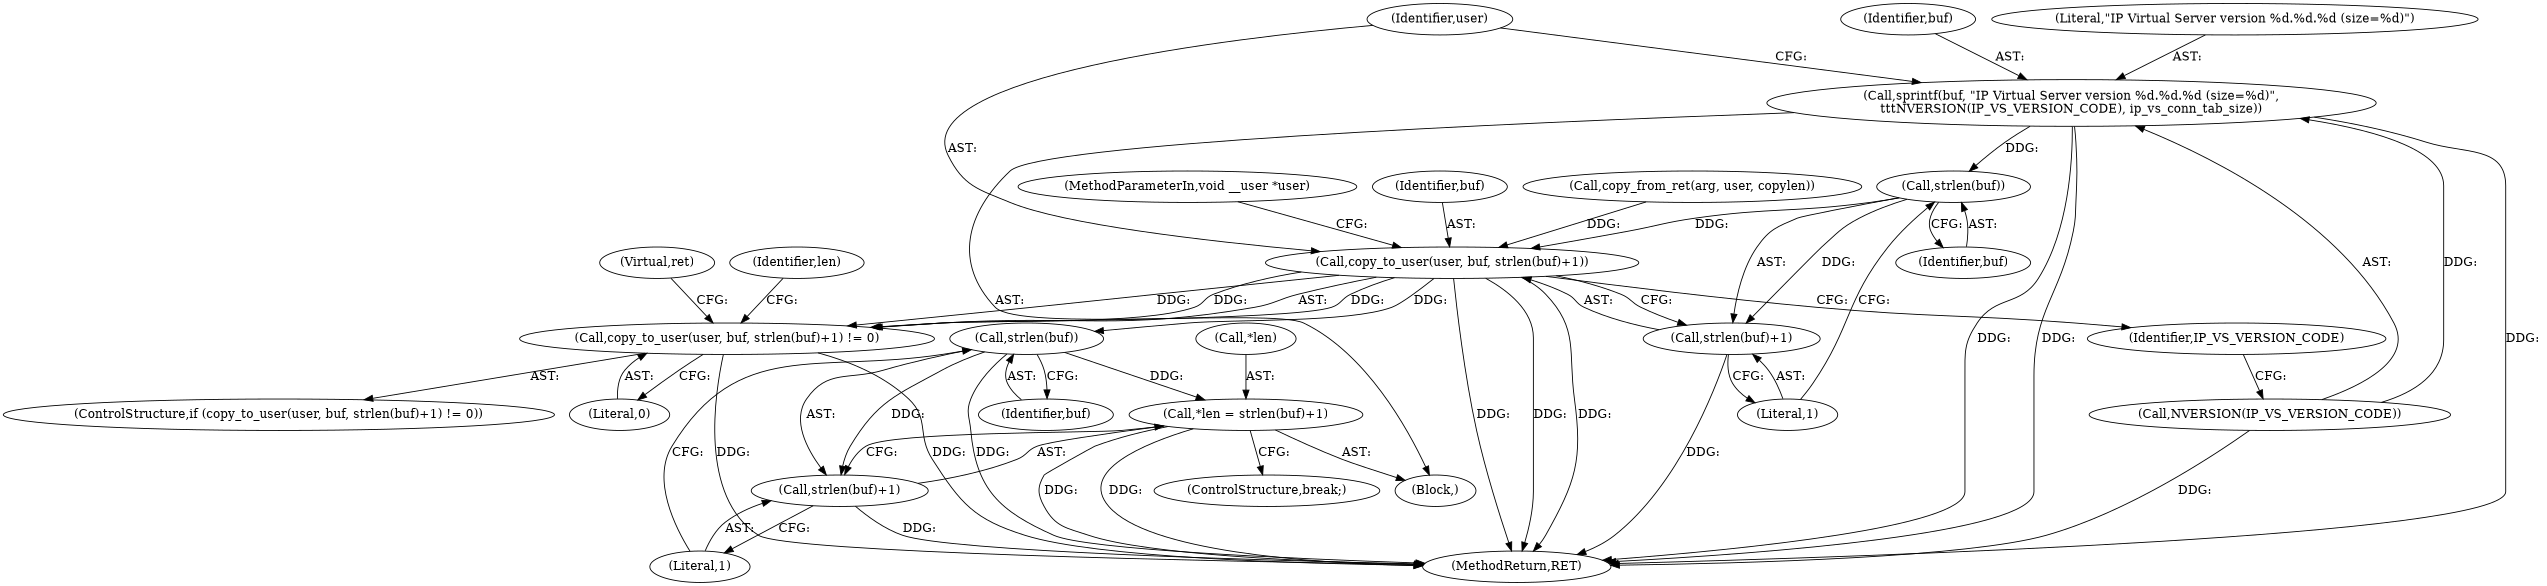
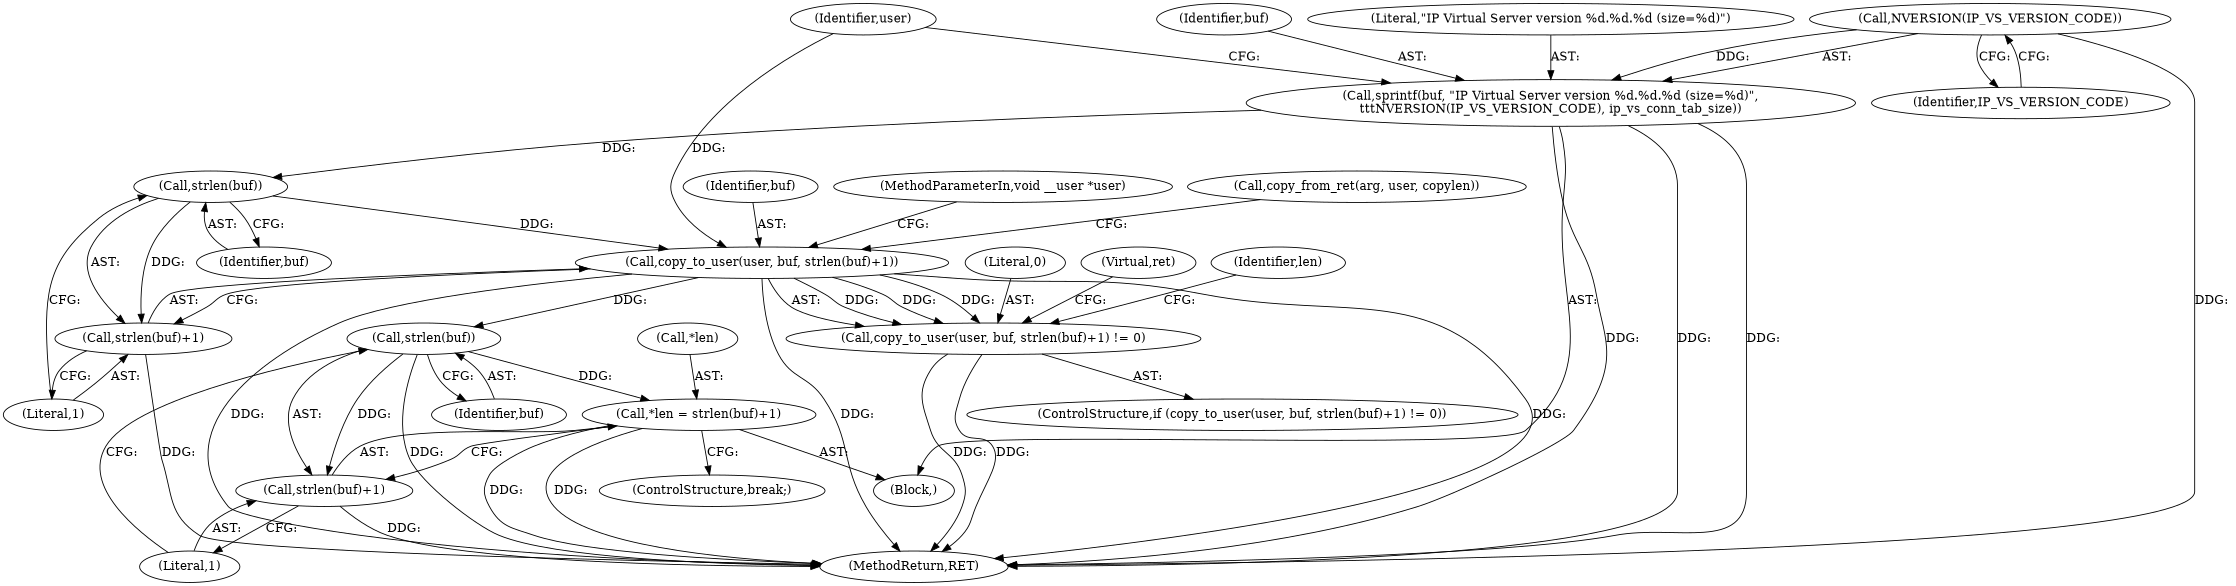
(965, 149) -> (711, 149)
(1605, 225) -> (1114, 225)
(1833, 309) -> (1978, 60)
(674, 374) -> none
